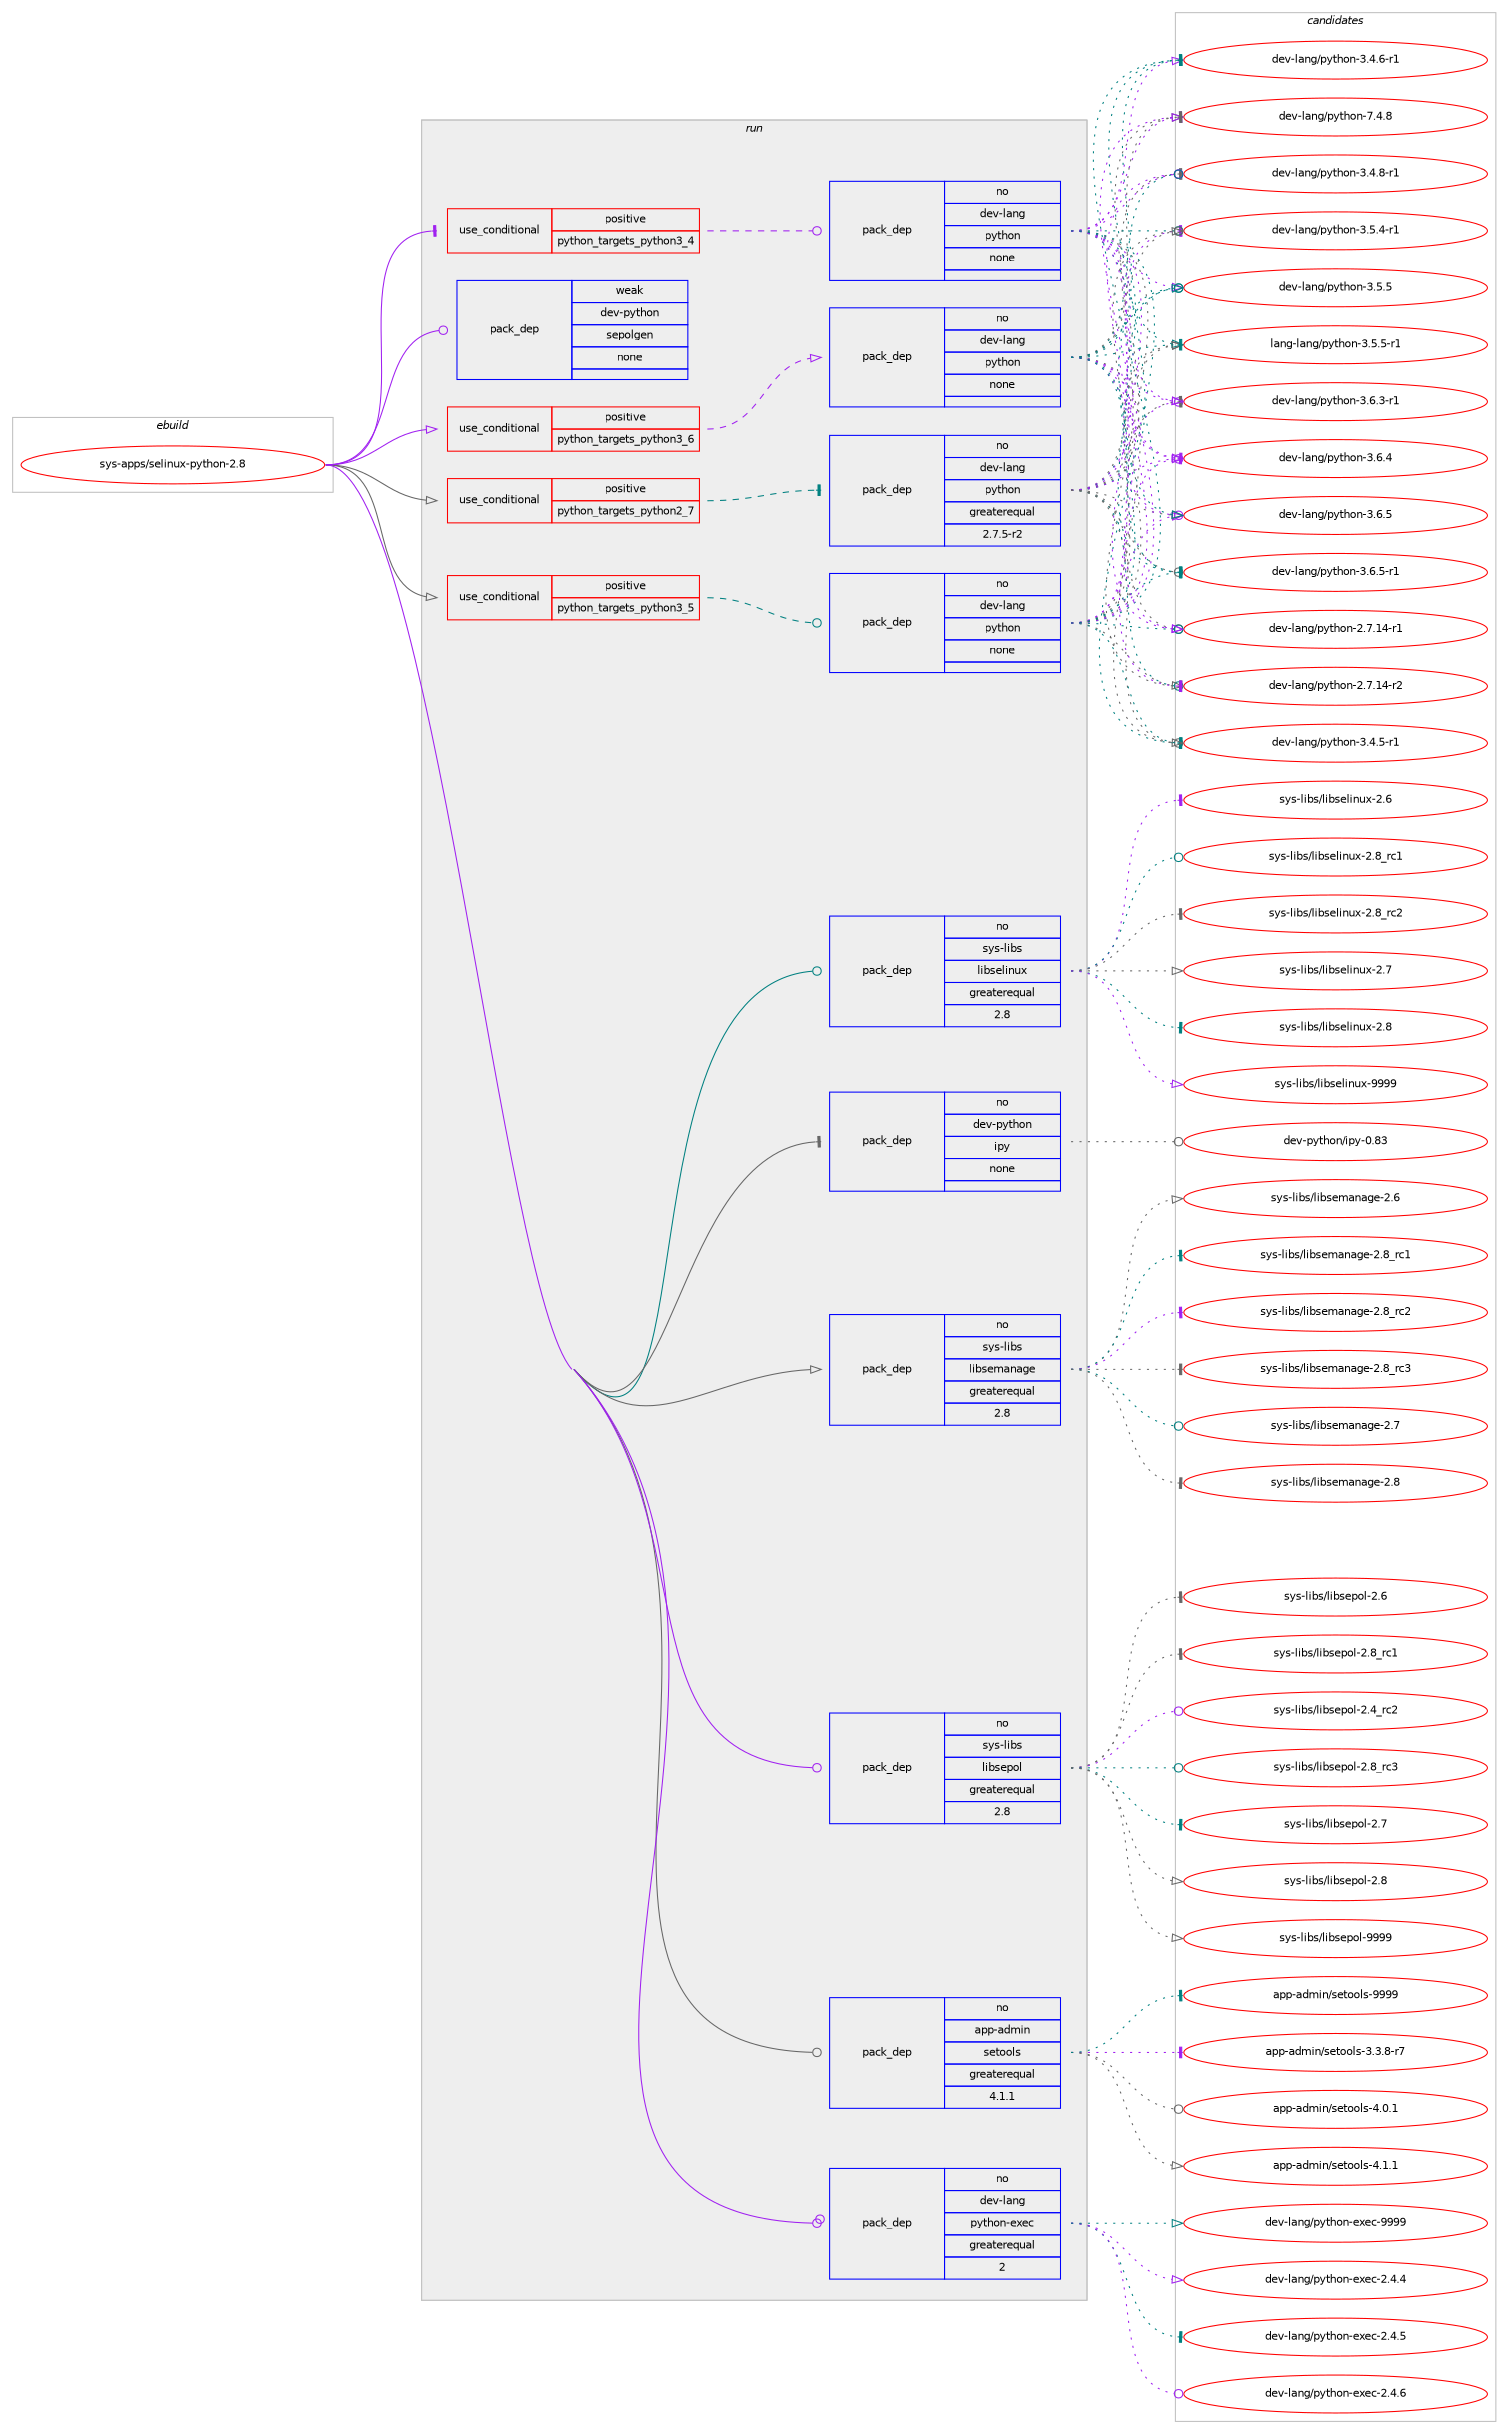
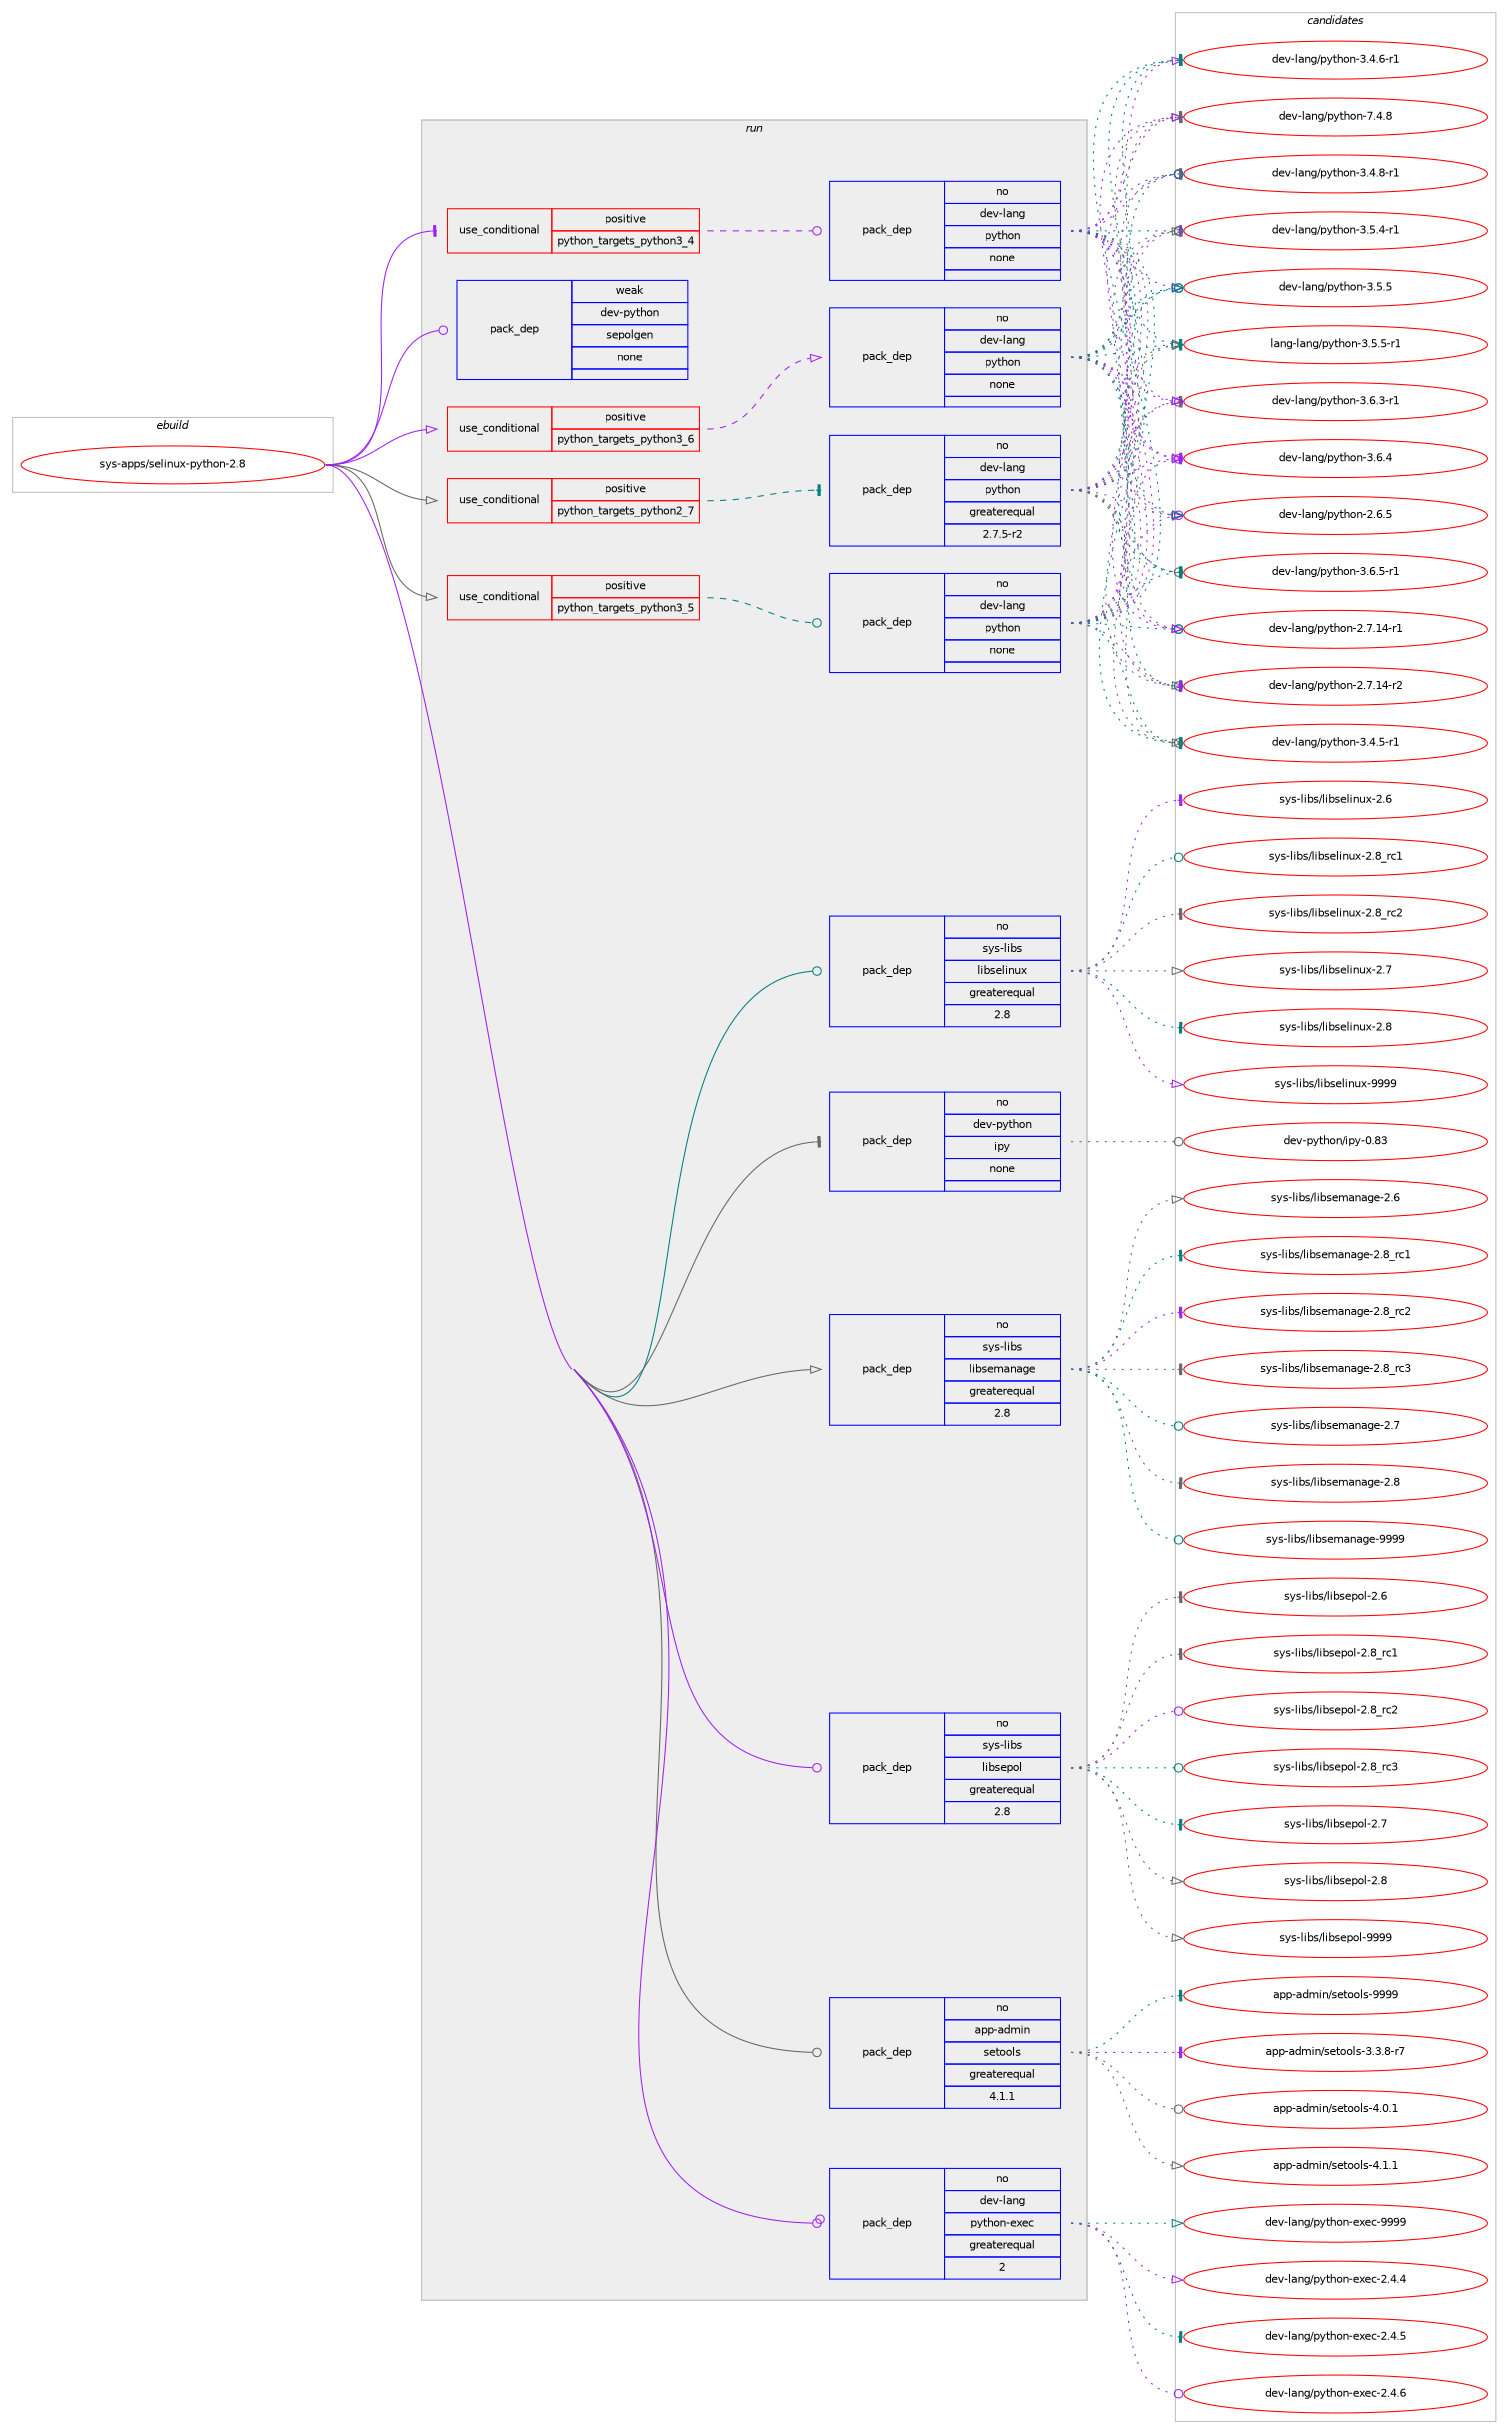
(1336, 515) -> (1336, 515)
none -> (1336, 1540)
(1336, 1711) -> (1336, 1711)
